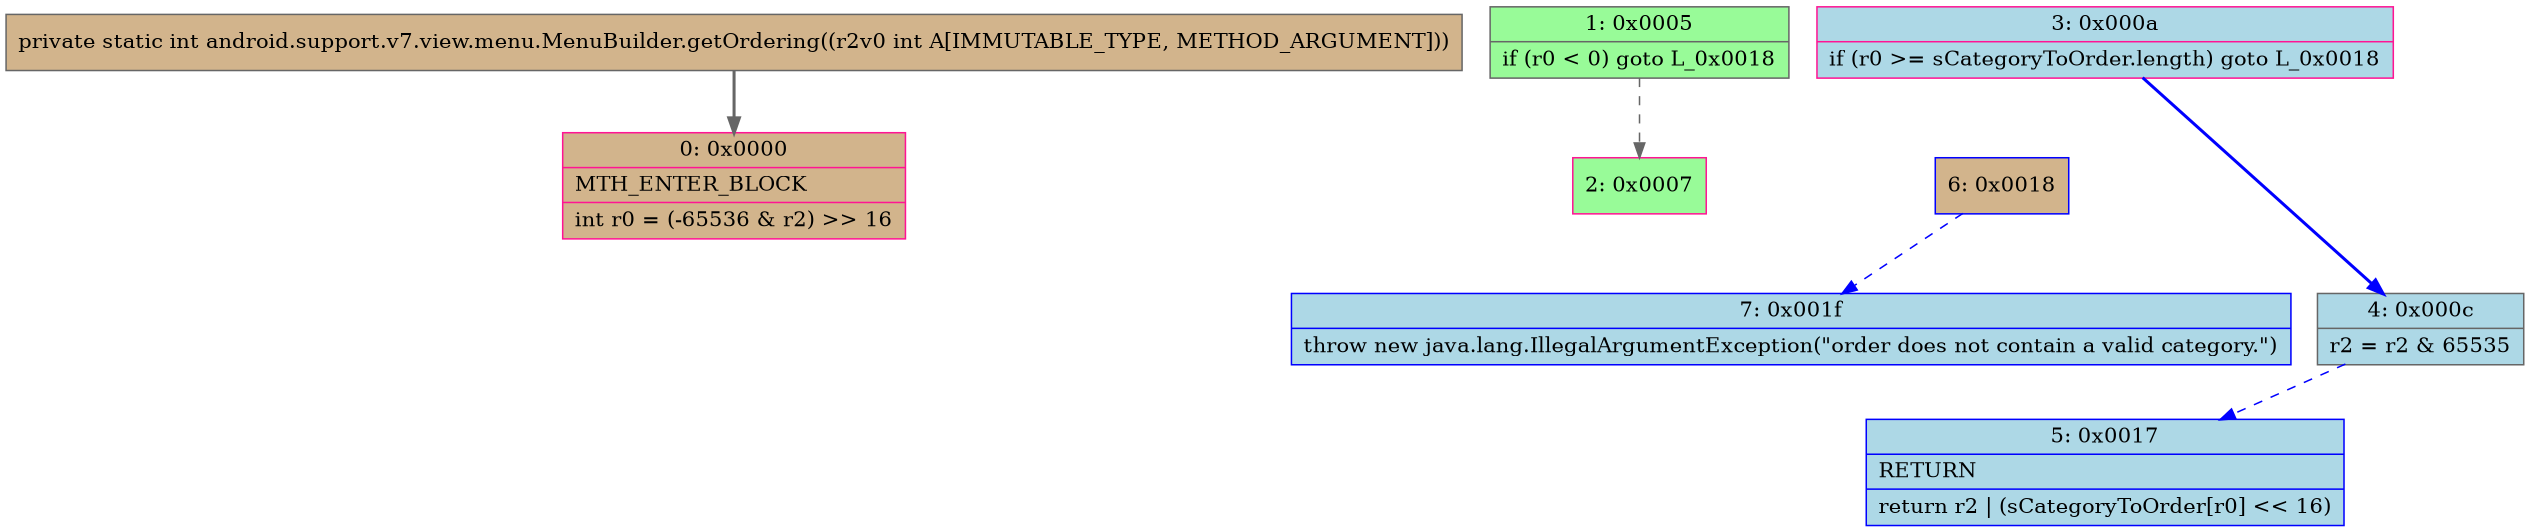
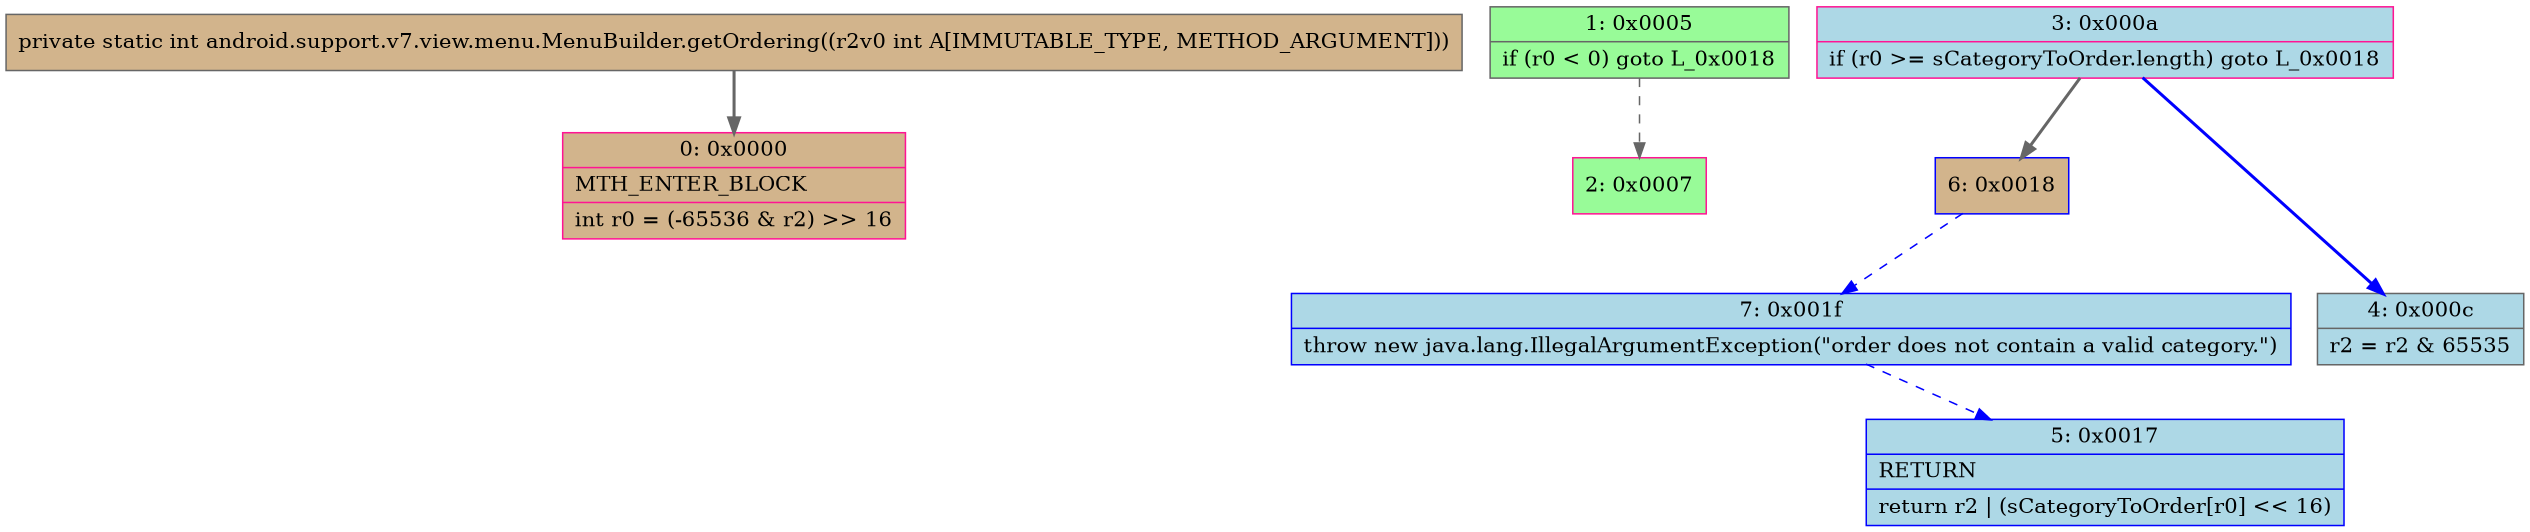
none -> (2055, 112)
(2290, 389) -> (1921, 389)
